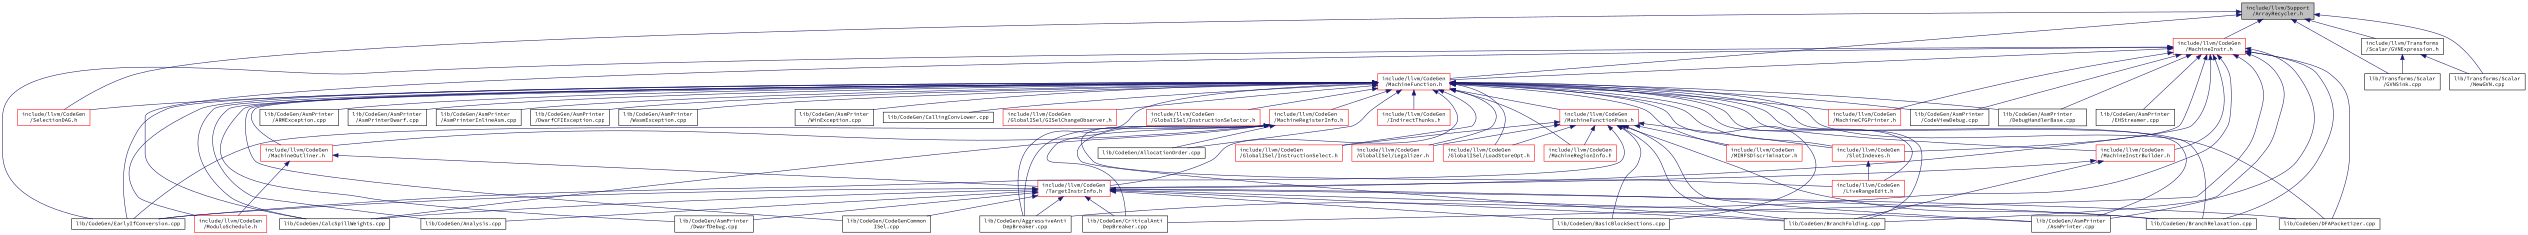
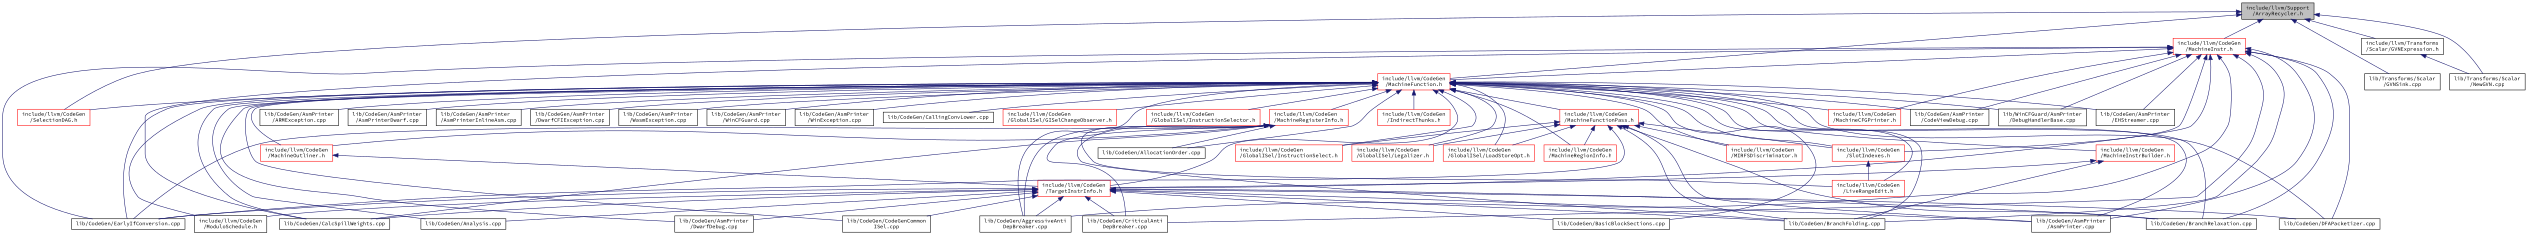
(2402, 67) -> none
none -> (1776, 88)
none -> (746, 117)
(2042, 117) -> (2042, 117)
(2221, 117) -> none
(1632, 171) -> none
(262, 190) -> (649, 198)
(231, 224) -> (231, 224)
